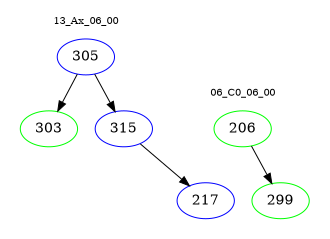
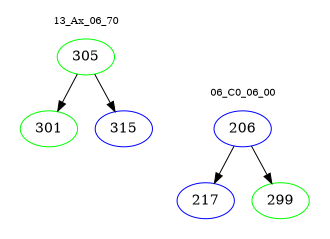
(86, 21) -> (86, 21)
(86, 57) -> (86, 57)
(49, 129) -> (49, 129)
(243, 129) -> (243, 129)
(161, 162) -> (227, 160)
